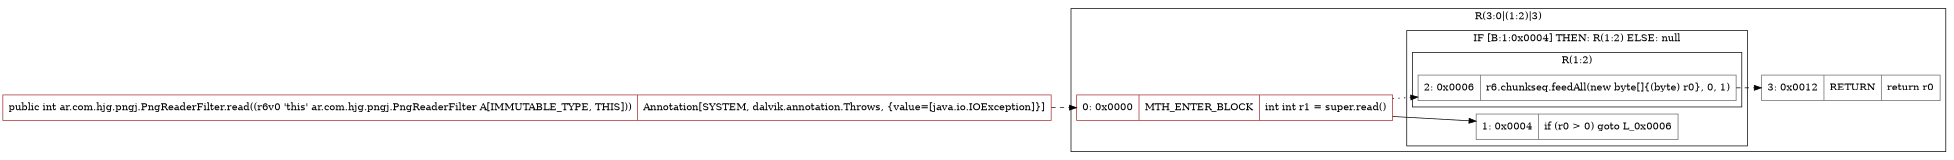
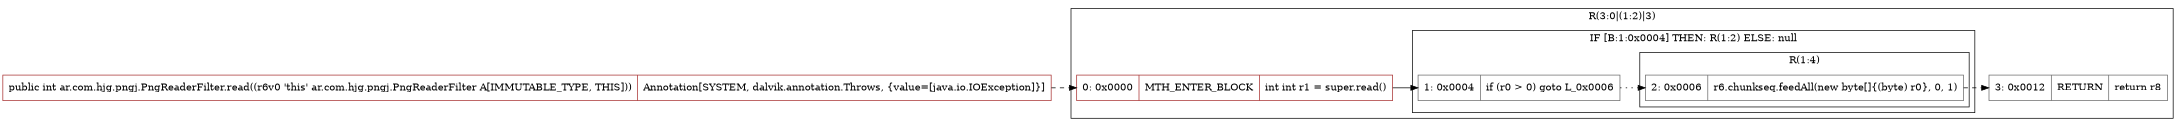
(1577, 61) -> (1804, 61)
(1911, 87) -> (2138, 87)
(1402, 98) -> (1629, 88)
